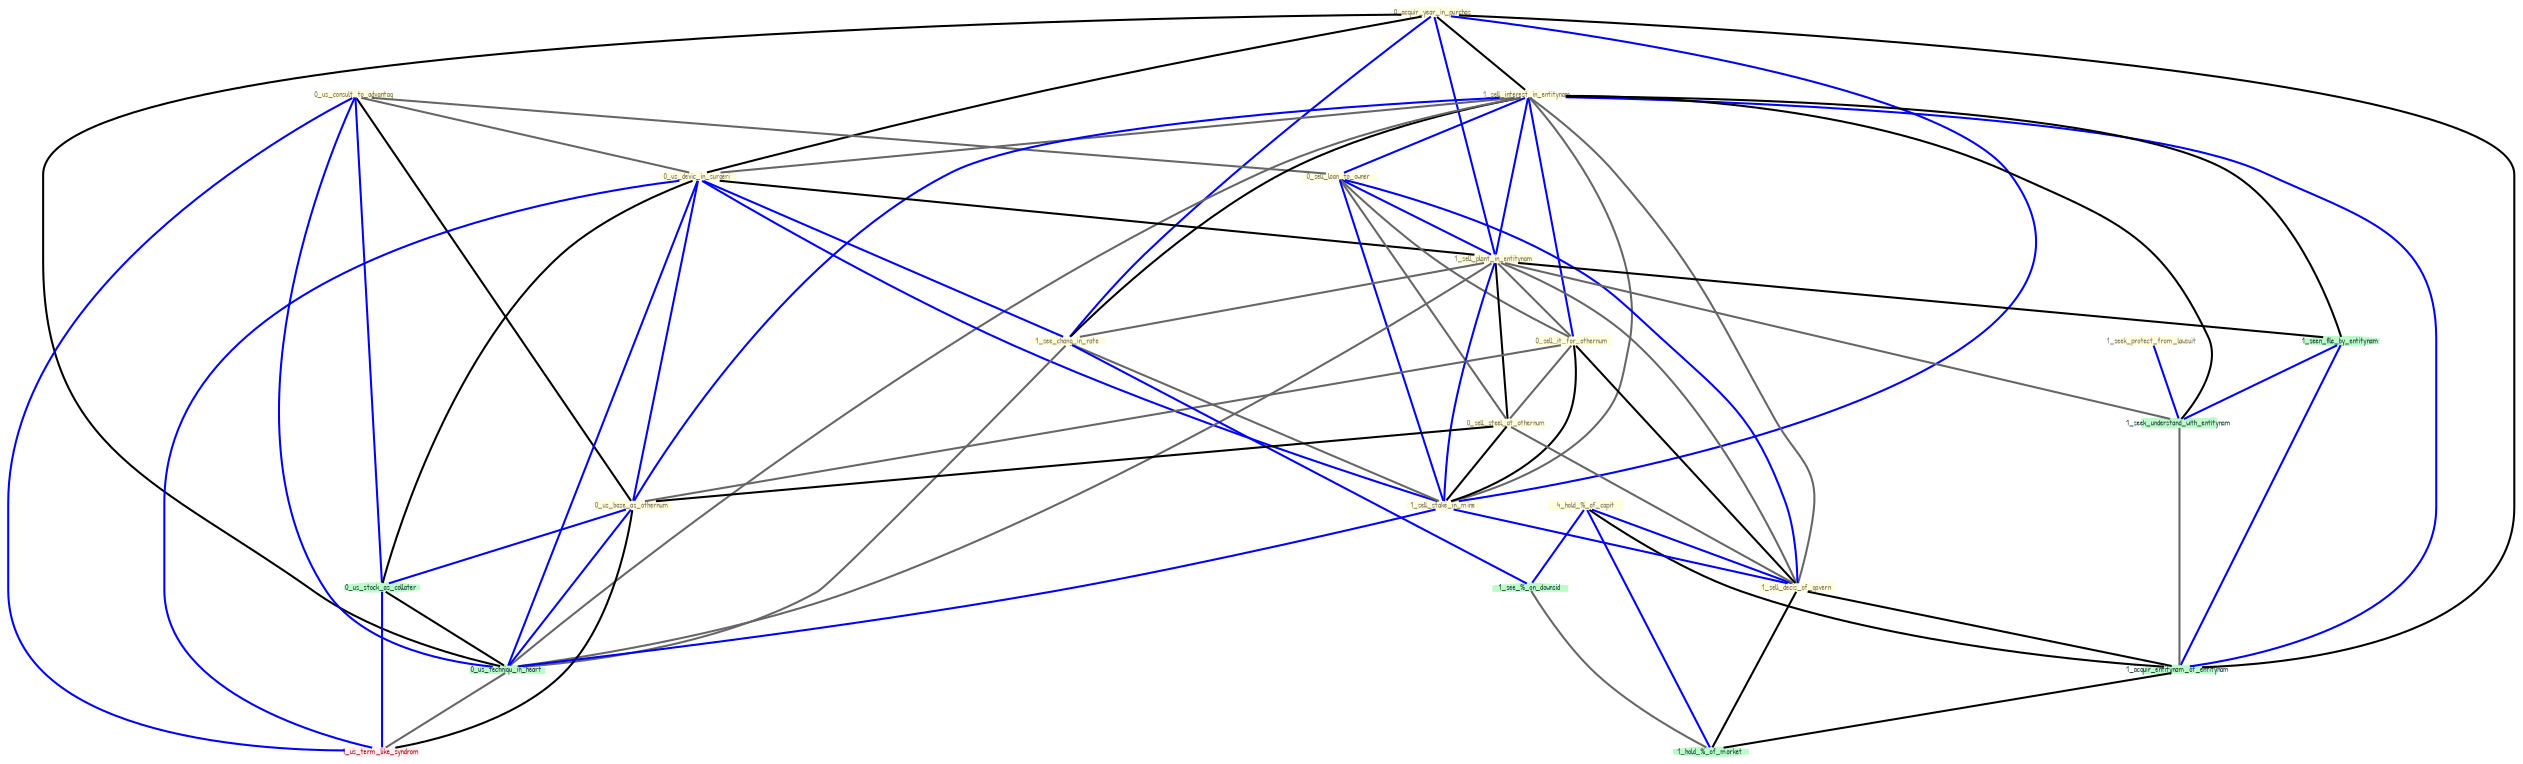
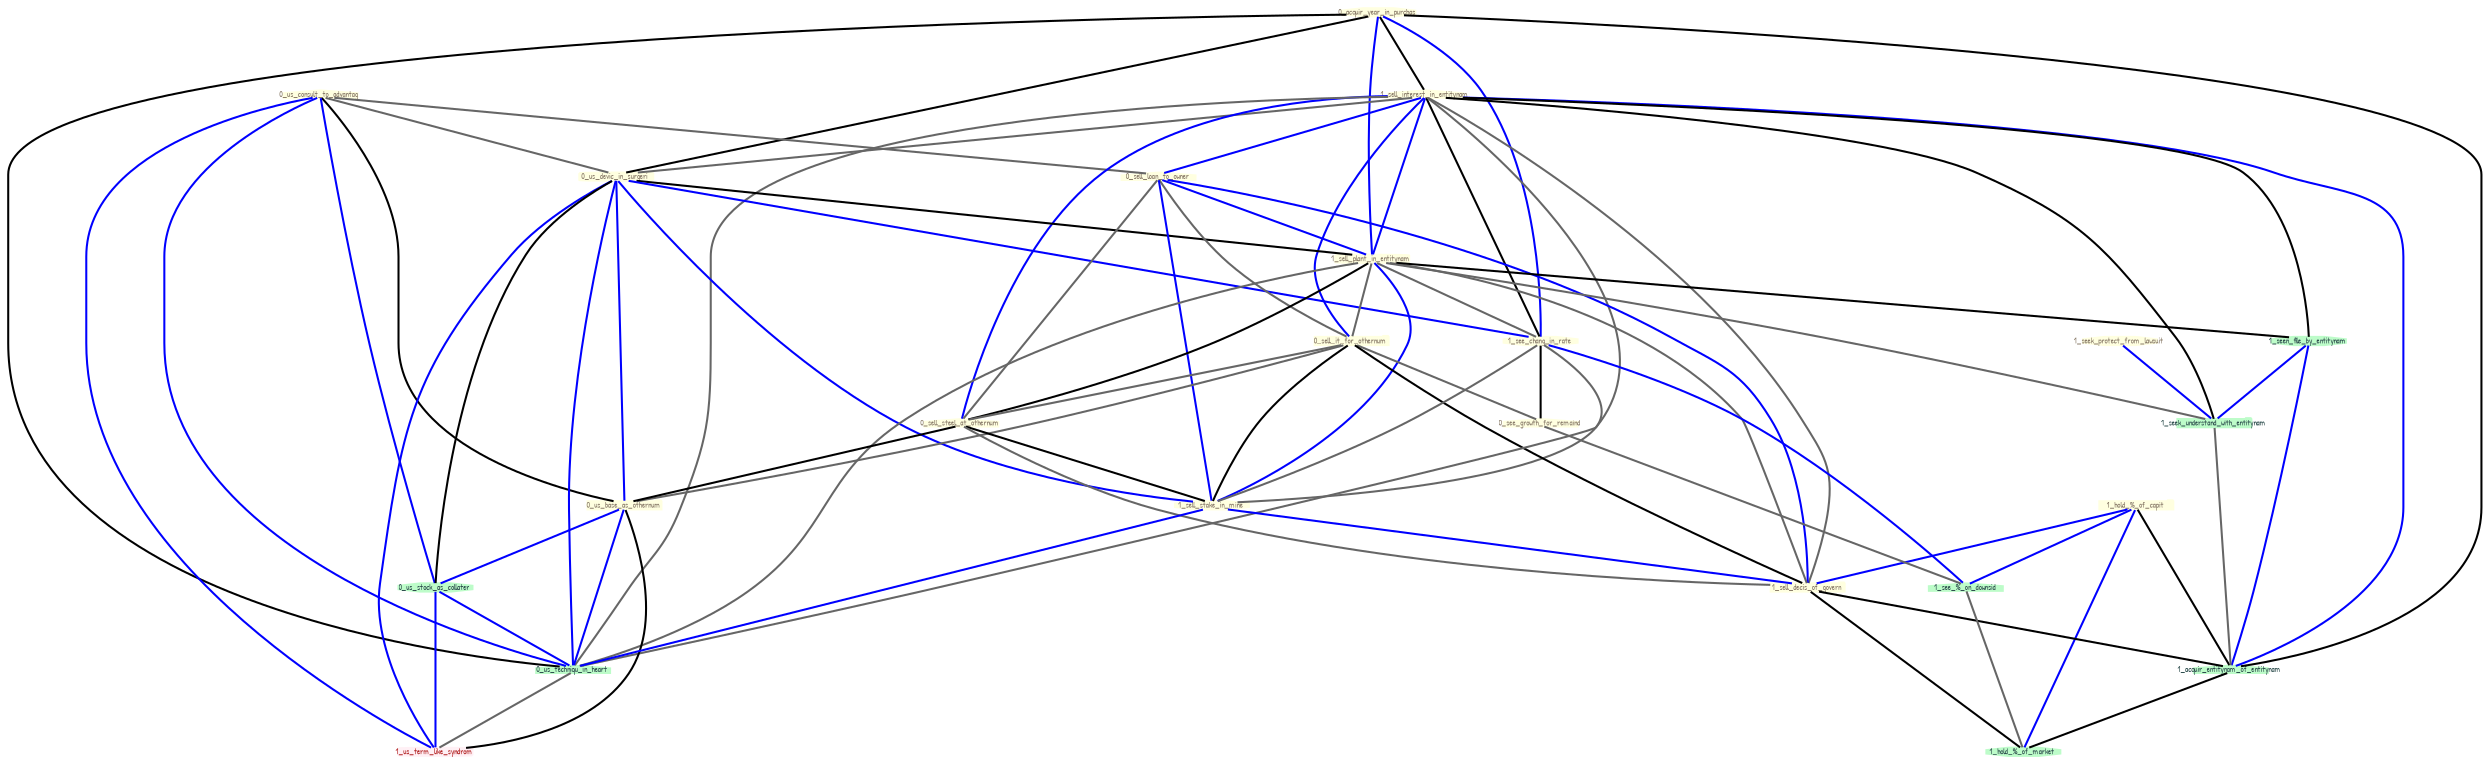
(972, 165) -> (1132, 154)
(2034, 243) -> none
none -> (1541, 423)
(1586, 505) -> (2136, 505)
(445, 629) -> (504, 629)
